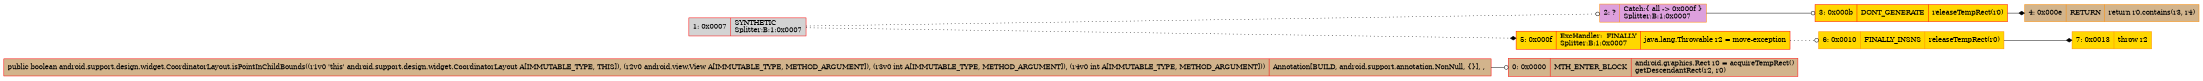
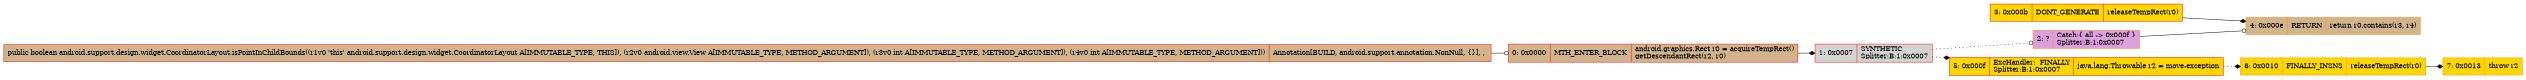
(1759, 13) -> (2191, 34)
(1802, 40) -> (2229, 66)
none -> (1804, 53)
